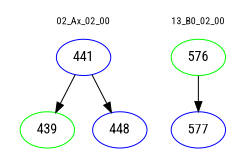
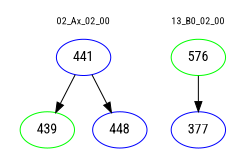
(198, 130) -> (198, 130)
